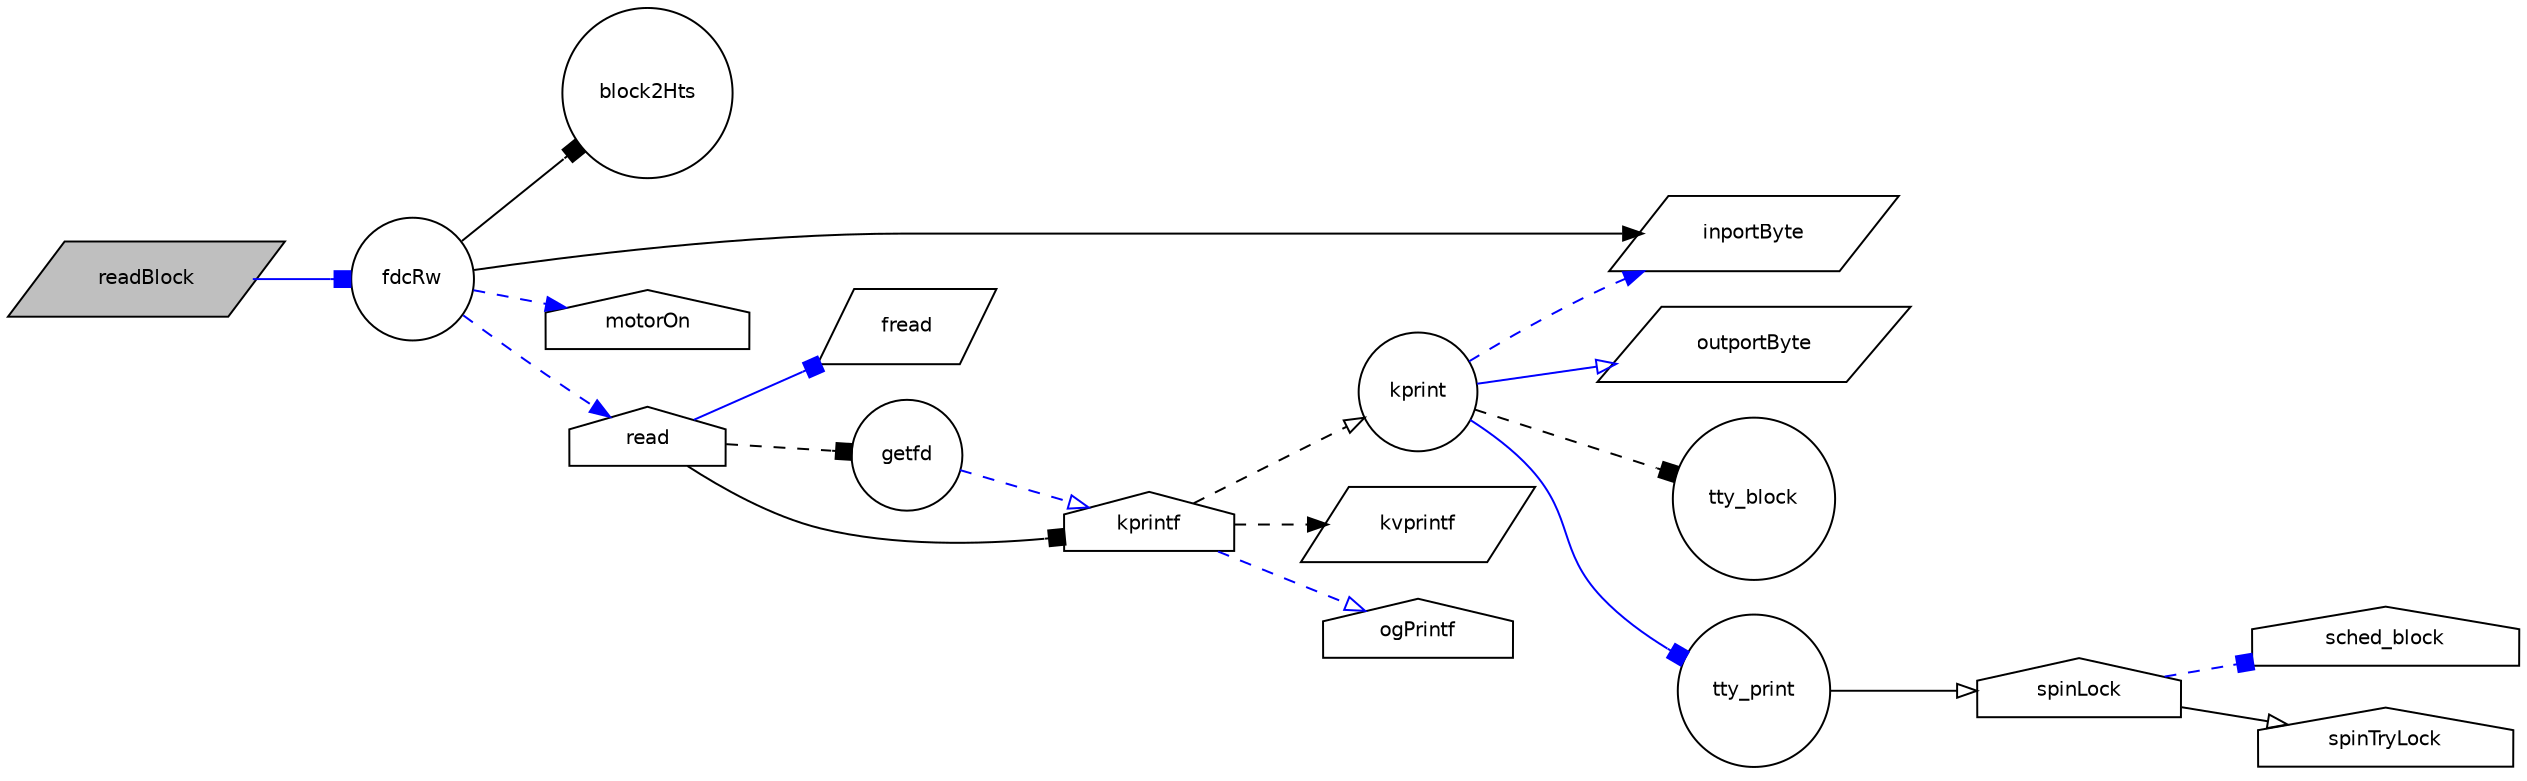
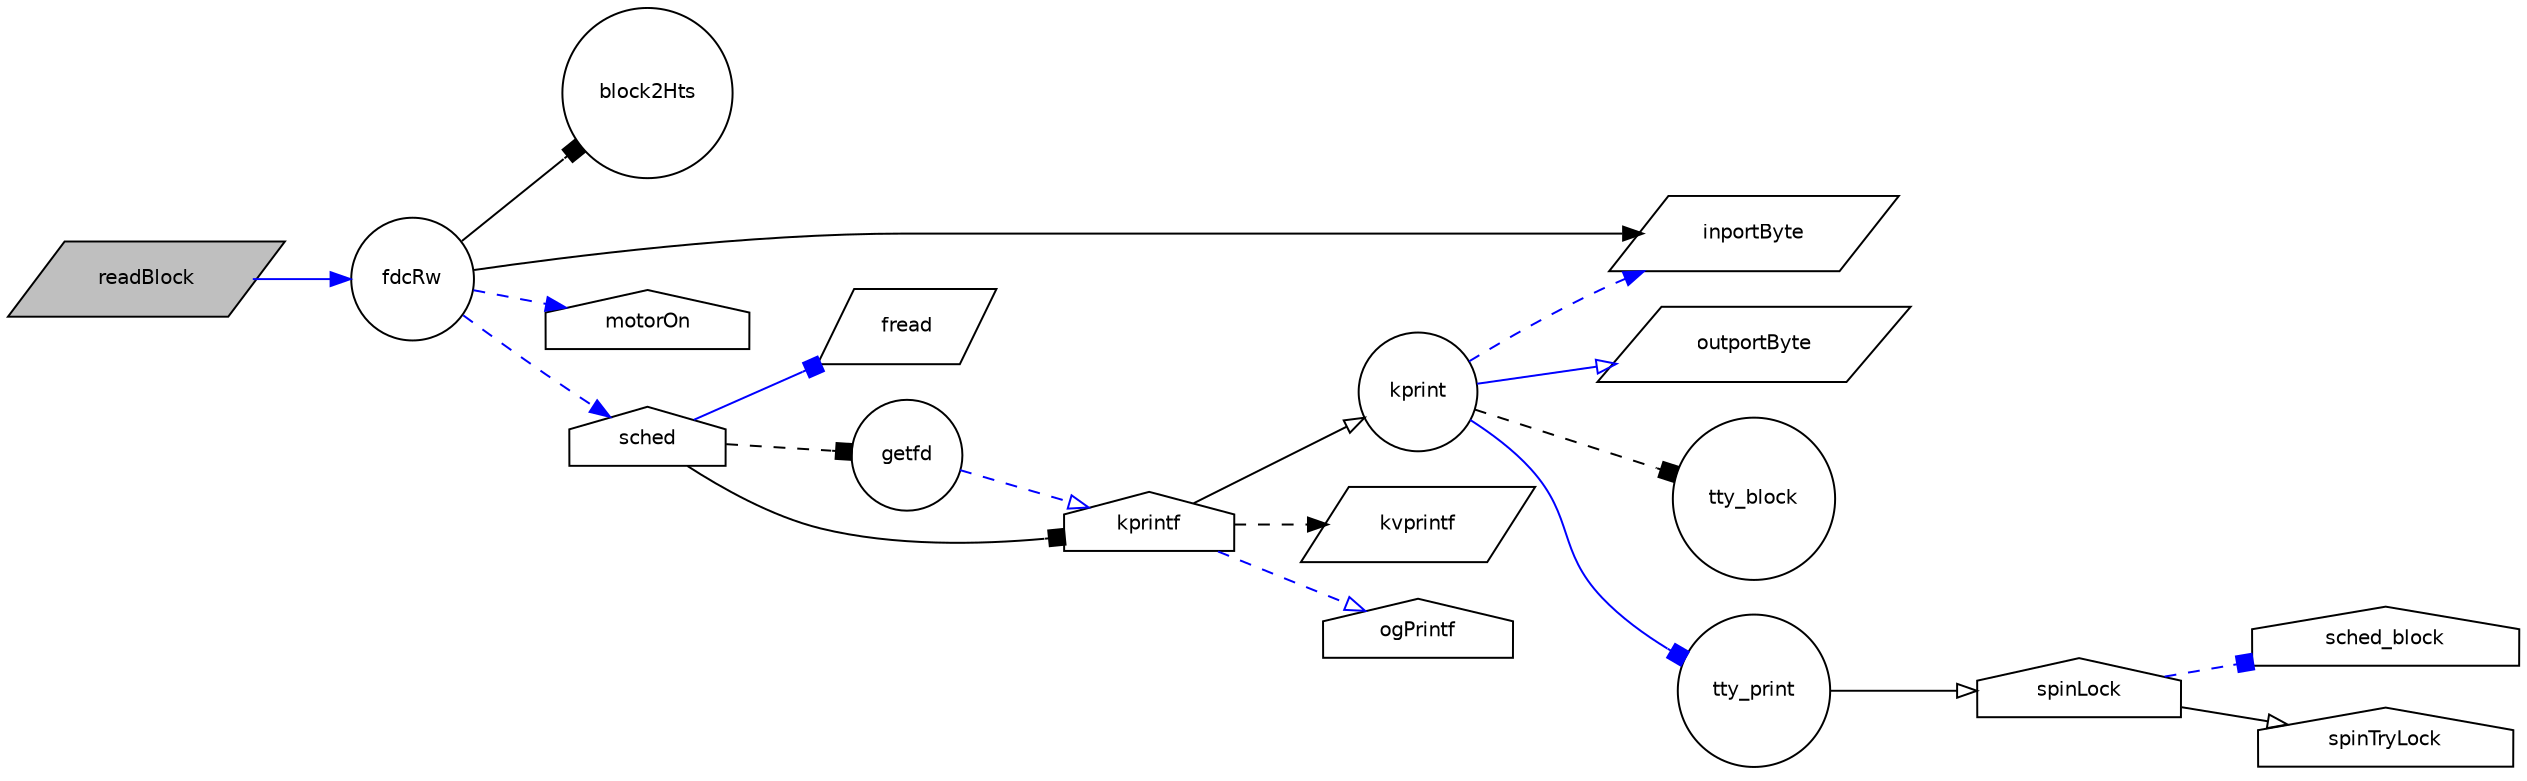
(292, 279) -> (292, 279)
(647, 439) -> (647, 439)
(1270, 465) -> (1270, 465)
